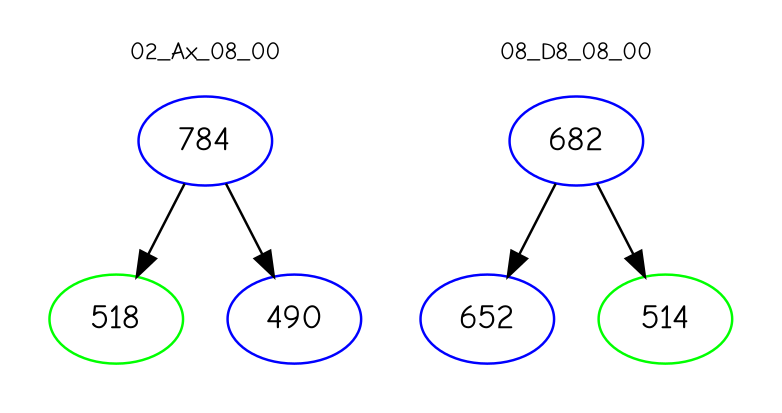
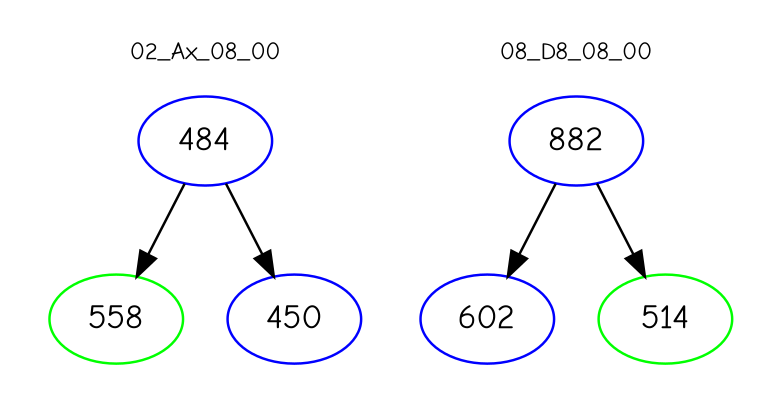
(205, 141) -> (205, 141)
(576, 141) -> (576, 141)
(116, 319) -> (116, 319)
(294, 319) -> (294, 319)
(487, 319) -> (487, 319)
